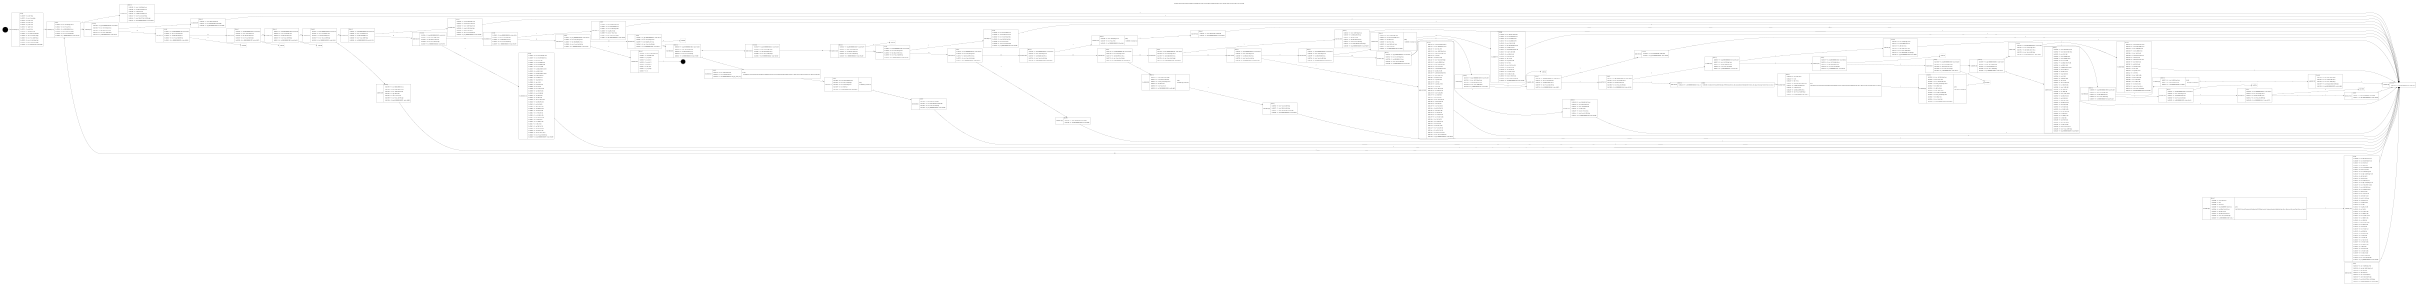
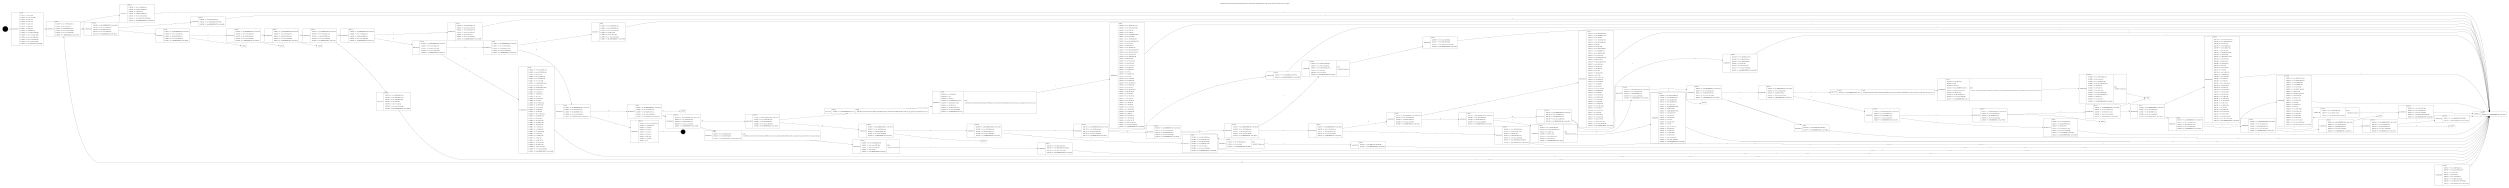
none -> (876, 111)
